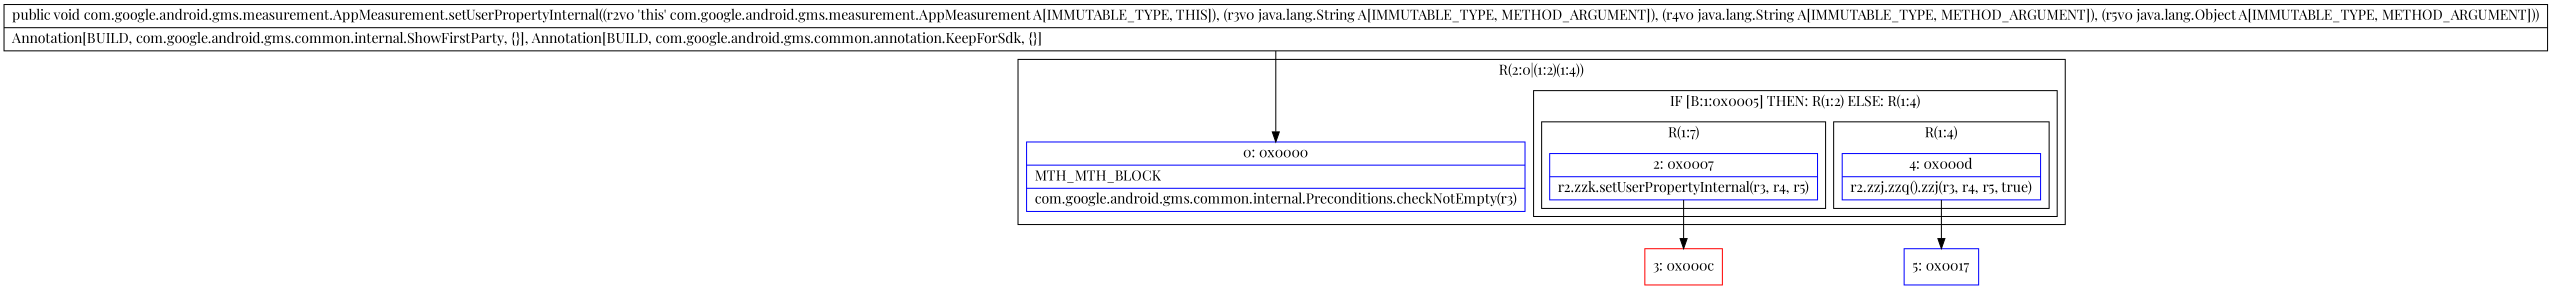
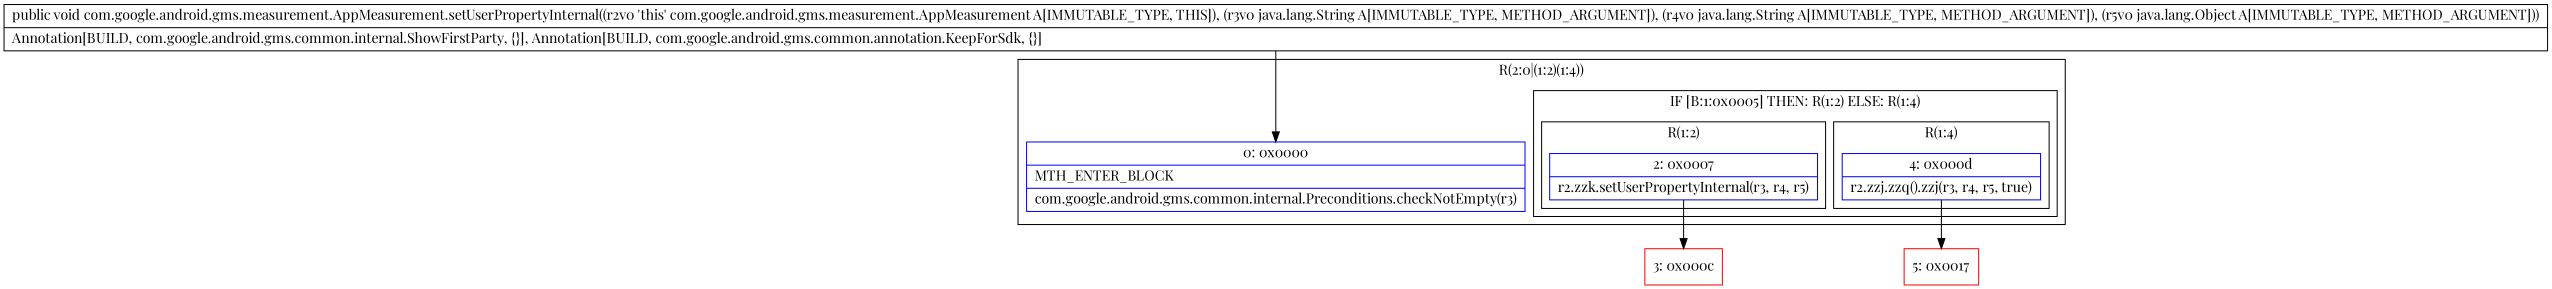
(1684, 133) -> (1684, 133)
(1098, 176) -> (1105, 176)
(1941, 267) -> (1941, 267)
